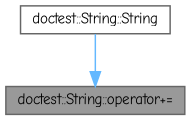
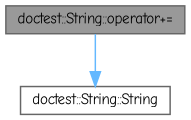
(95, 53) -> (95, 53)
